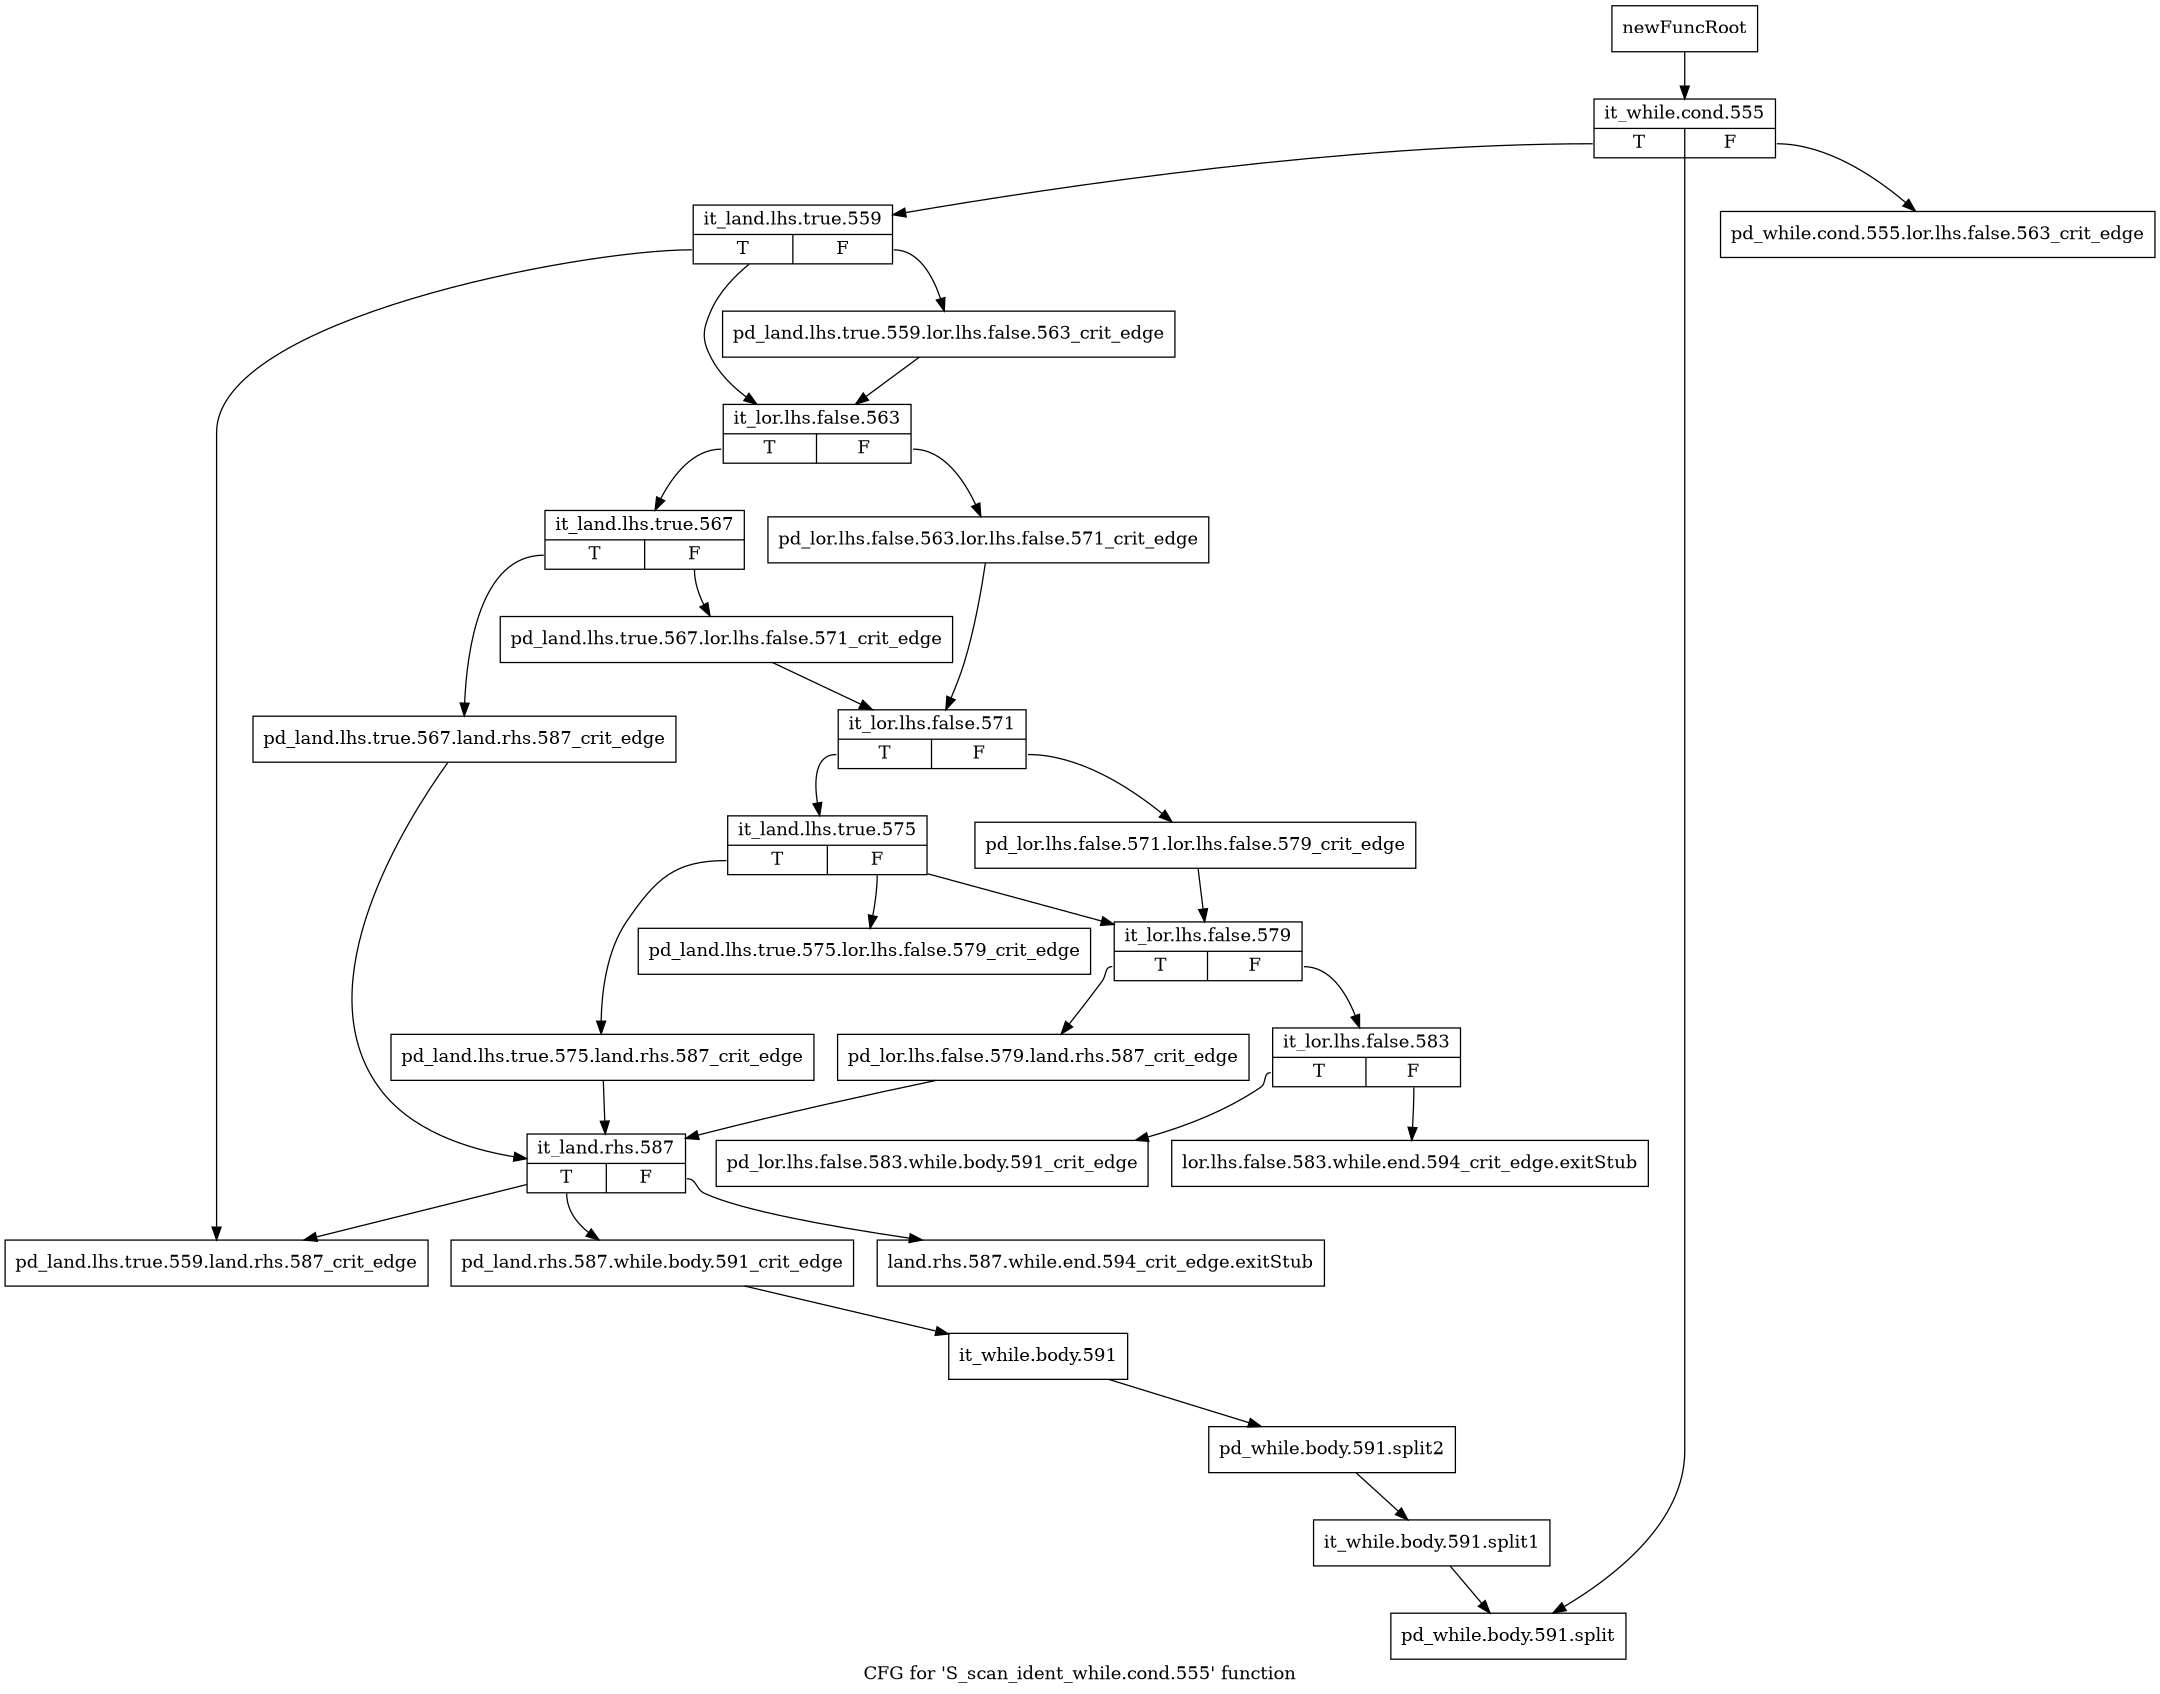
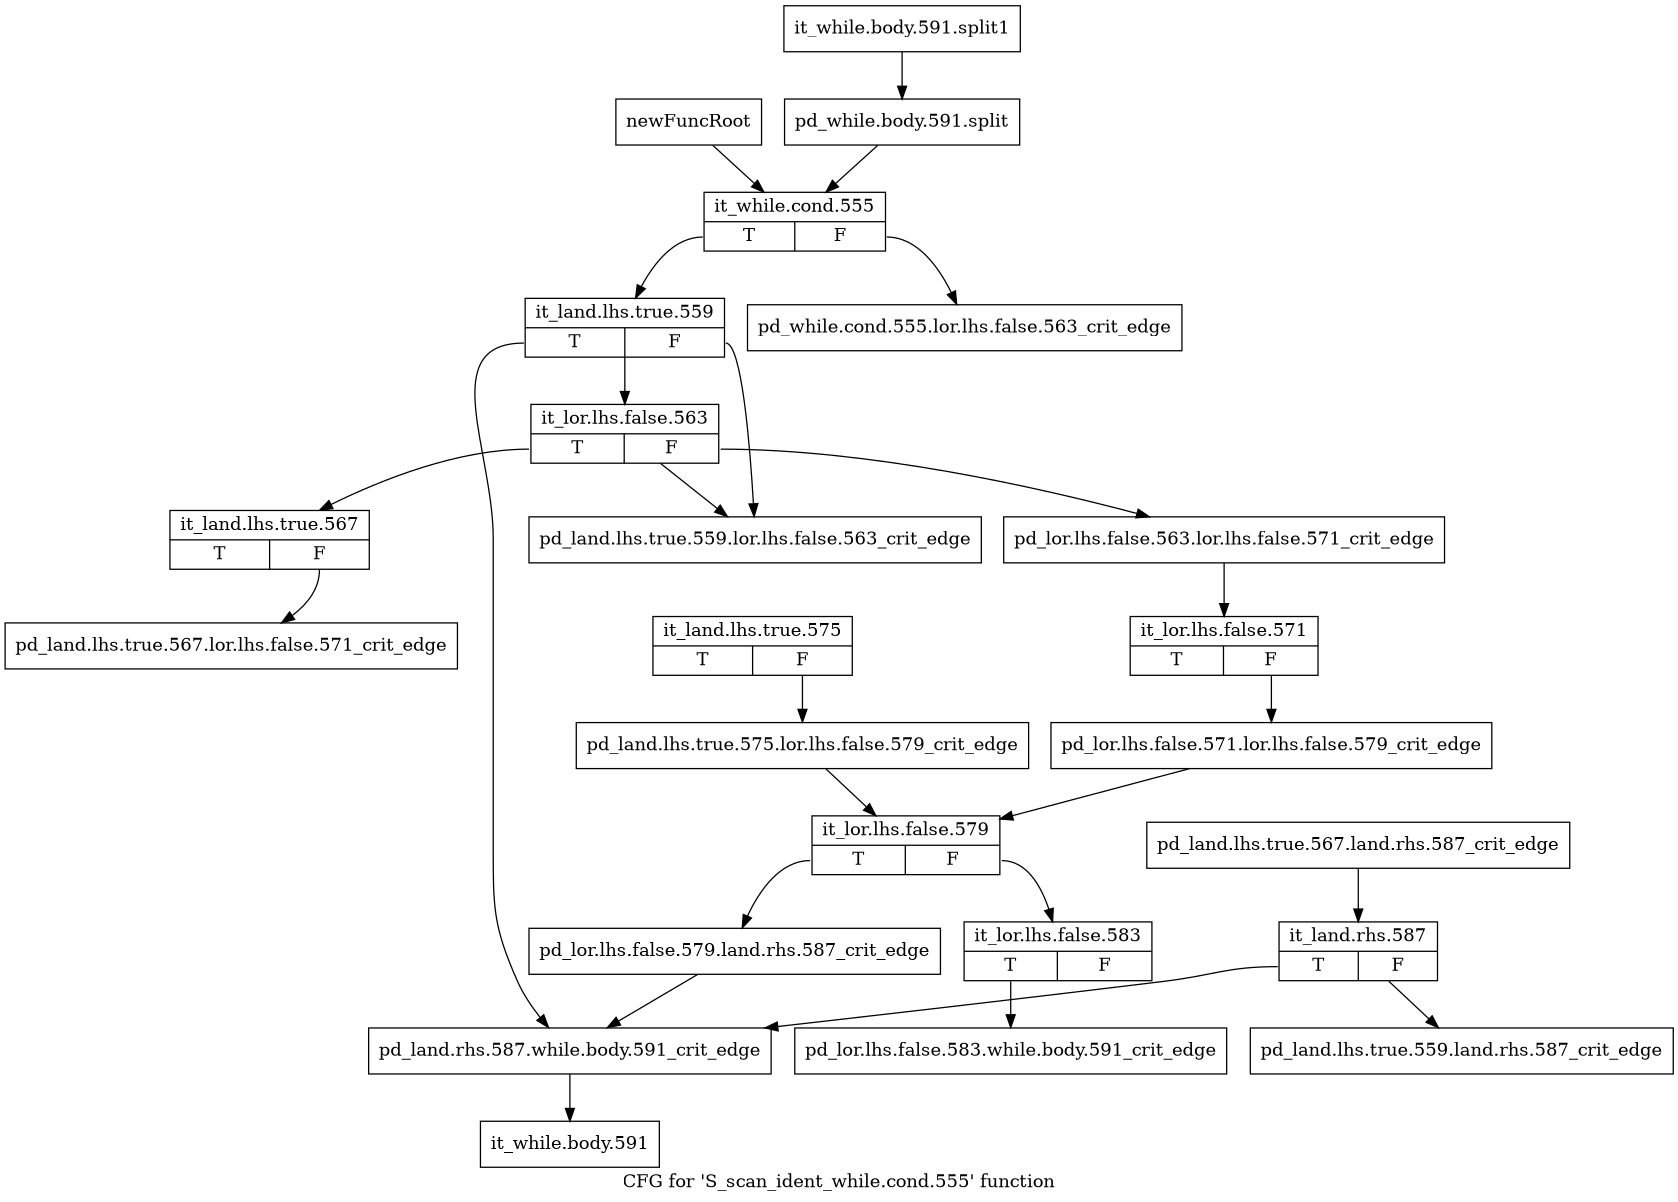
(893, 377) -> (689, 486)
(217, 563) -> (493, 670)
(480, 613) -> none
(817, 683) -> none
(817, 773) -> none
(1014, 897) -> (846, 788)
(1685, 907) -> (857, 164)
(602, 1057) -> none
(817, 1106) -> (658, 998)
(1410, 1163) -> none
(1101, 1263) -> none
(1332, 1450) -> none
